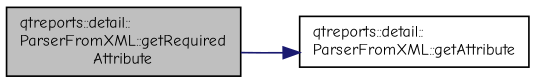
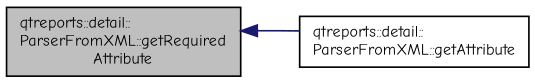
(262, 53) -> (278, 31)
